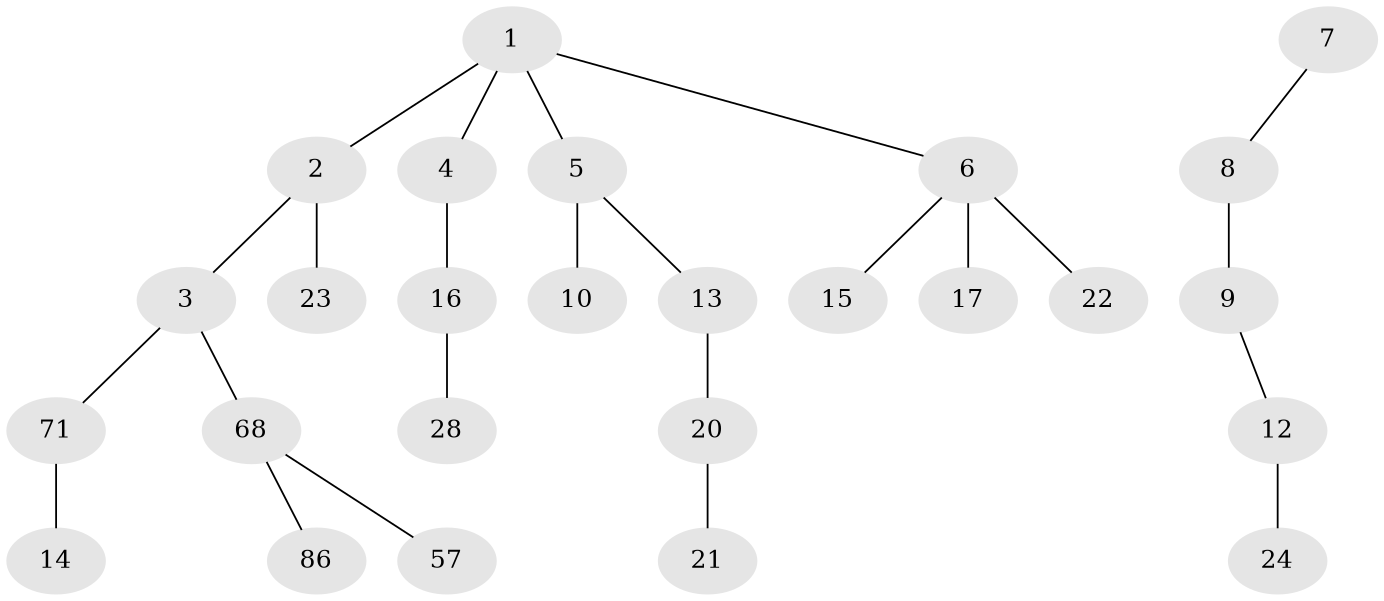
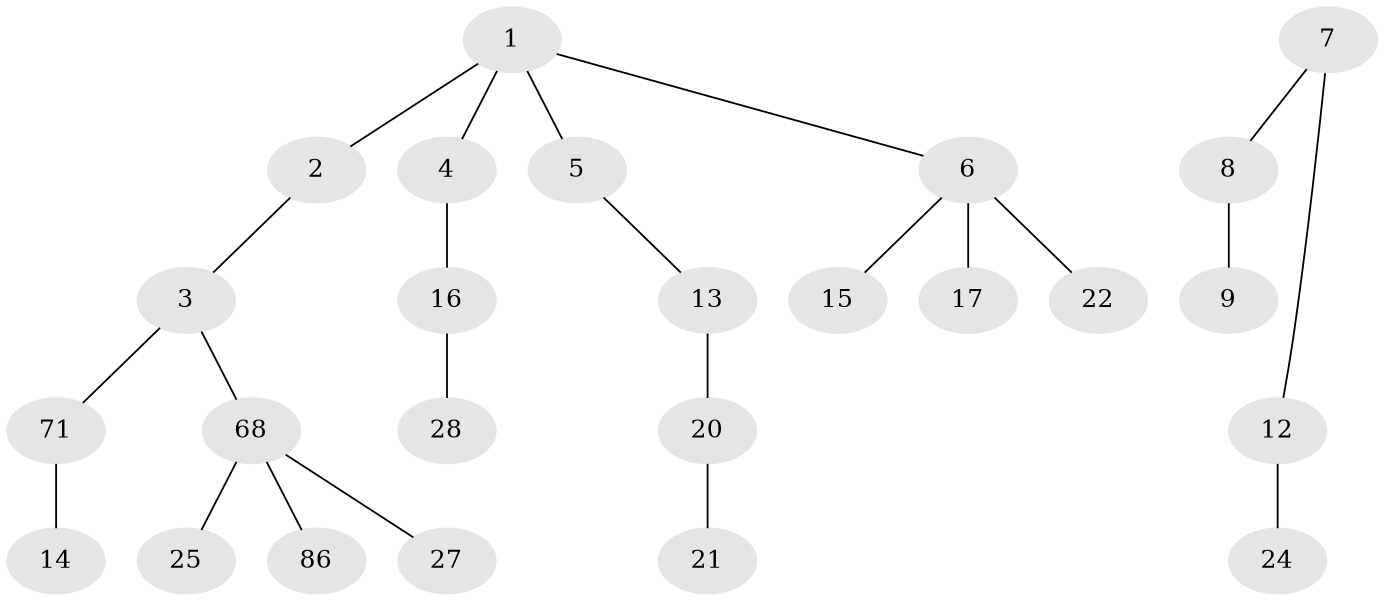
(317, 300) -> none
(577, 300) -> none
(1253, 365) -> (1307, 236)
none -> (186, 561)
(447, 561) -> (447, 561)
